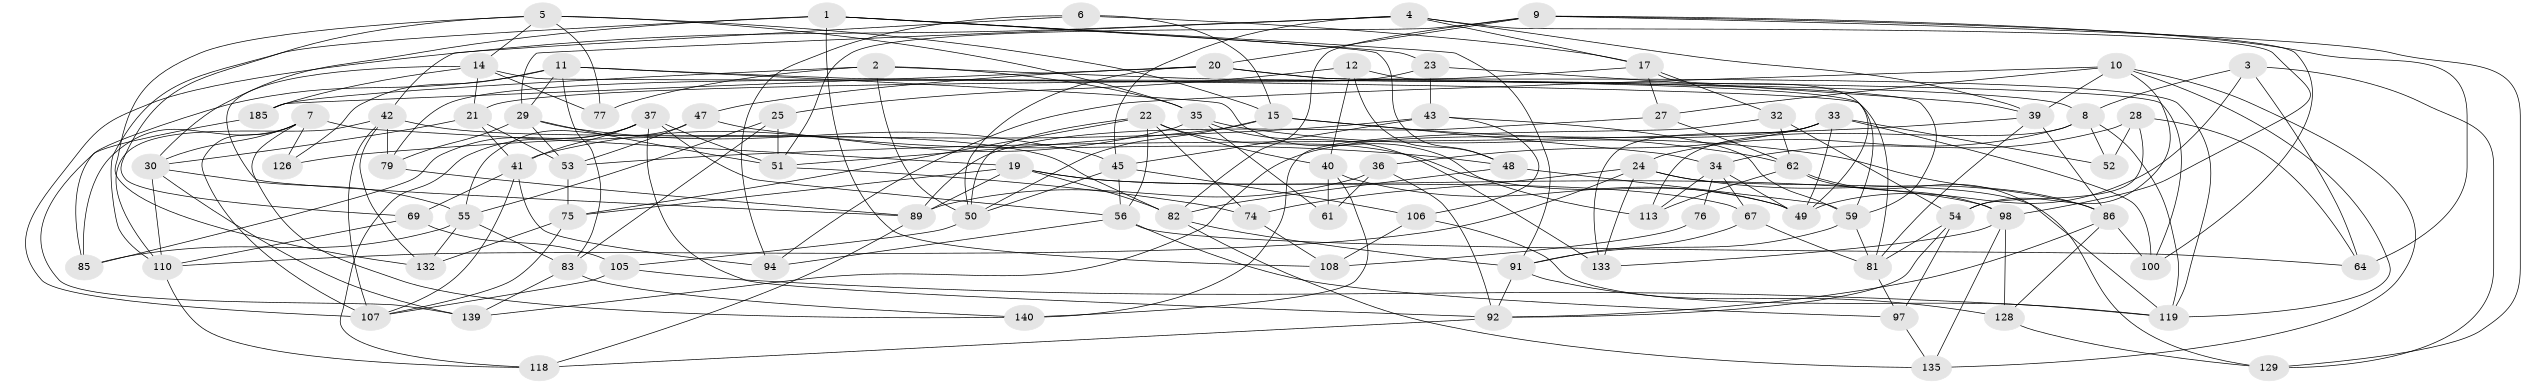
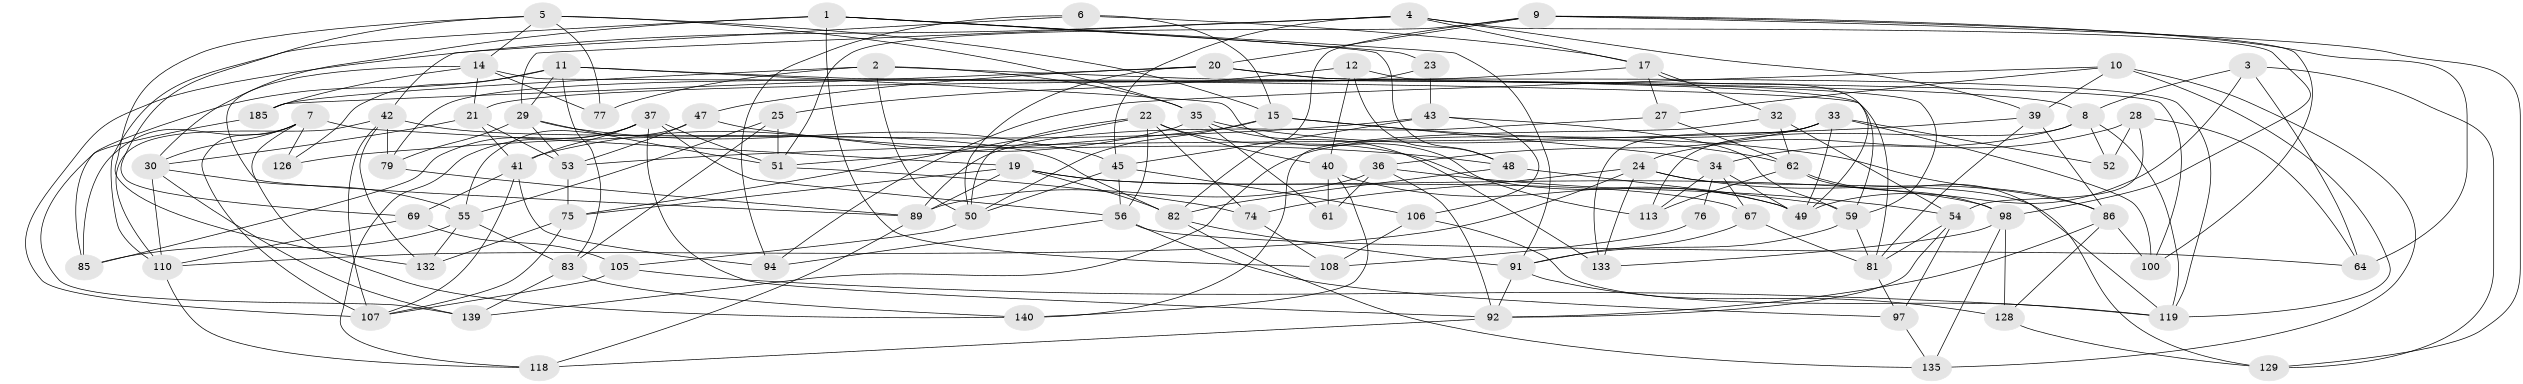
(1734, 86) -> none
(2109, 201) -> (1667, 190)
